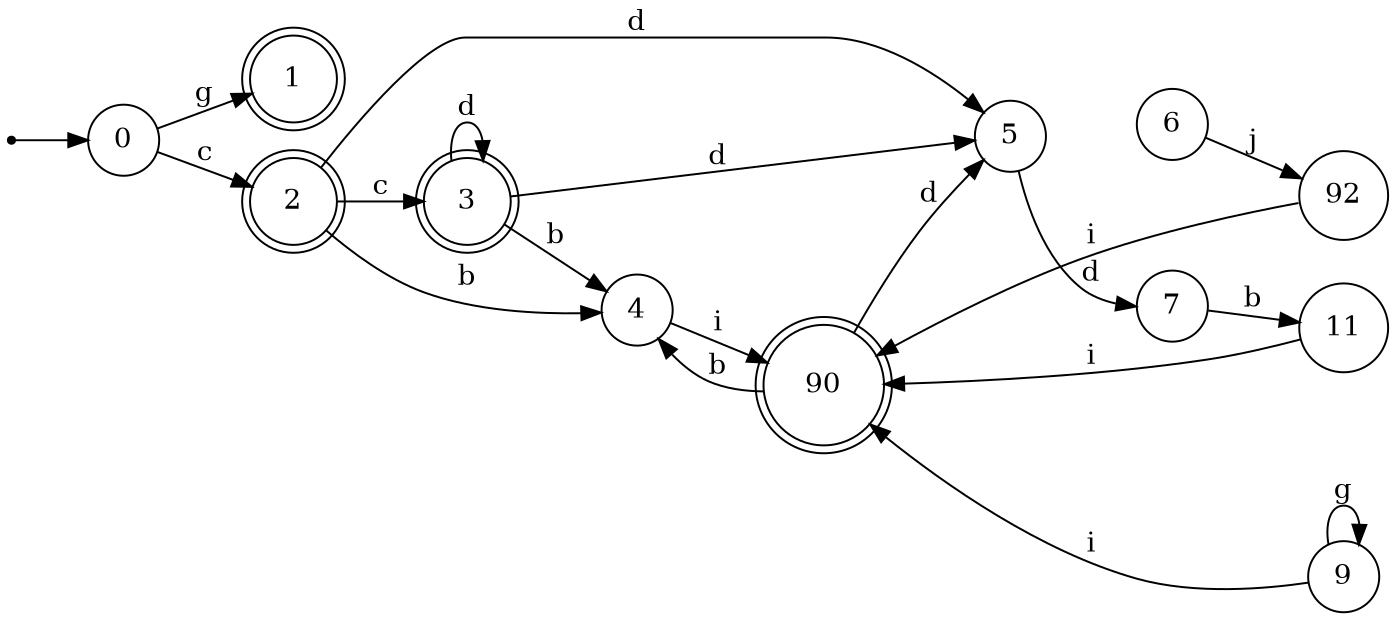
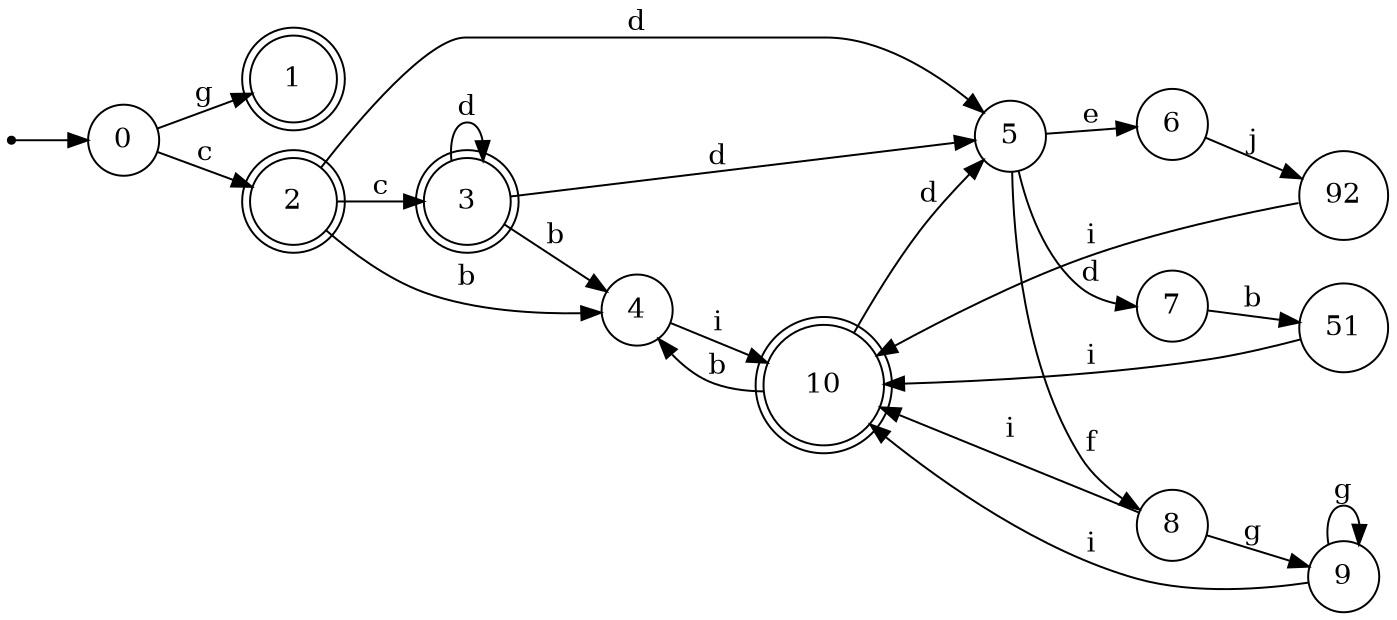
none -> (1081, 131)
(1344, 328) -> (1344, 328)
(824, 385) -> (824, 385)
none -> (1172, 525)
